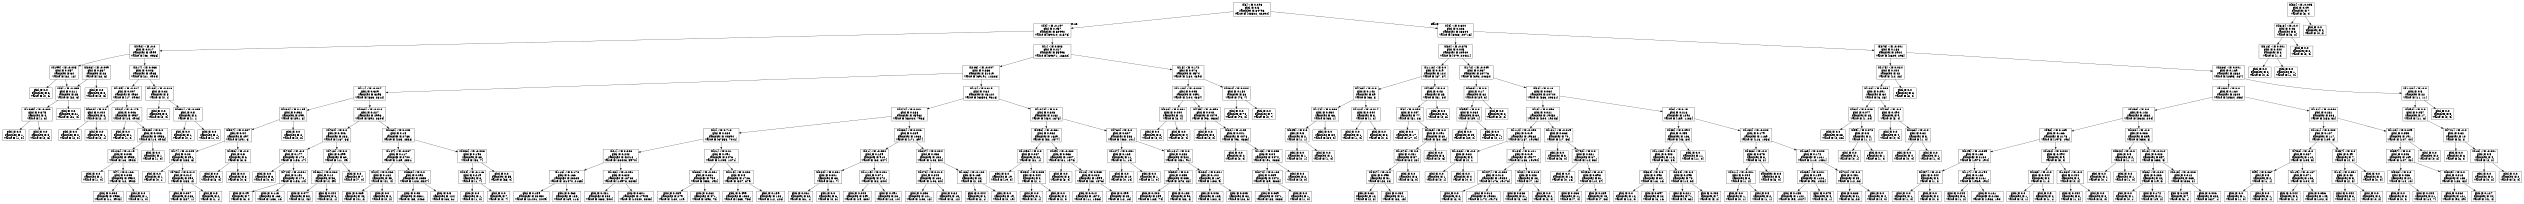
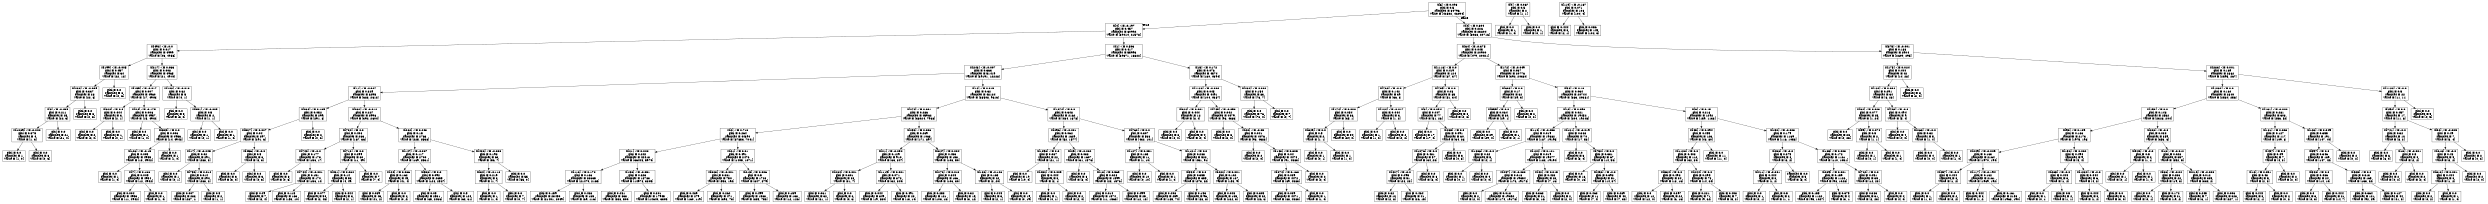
(66, 82) -> (100, 82)
none -> (2419, 125)
(2302, 156) -> none
